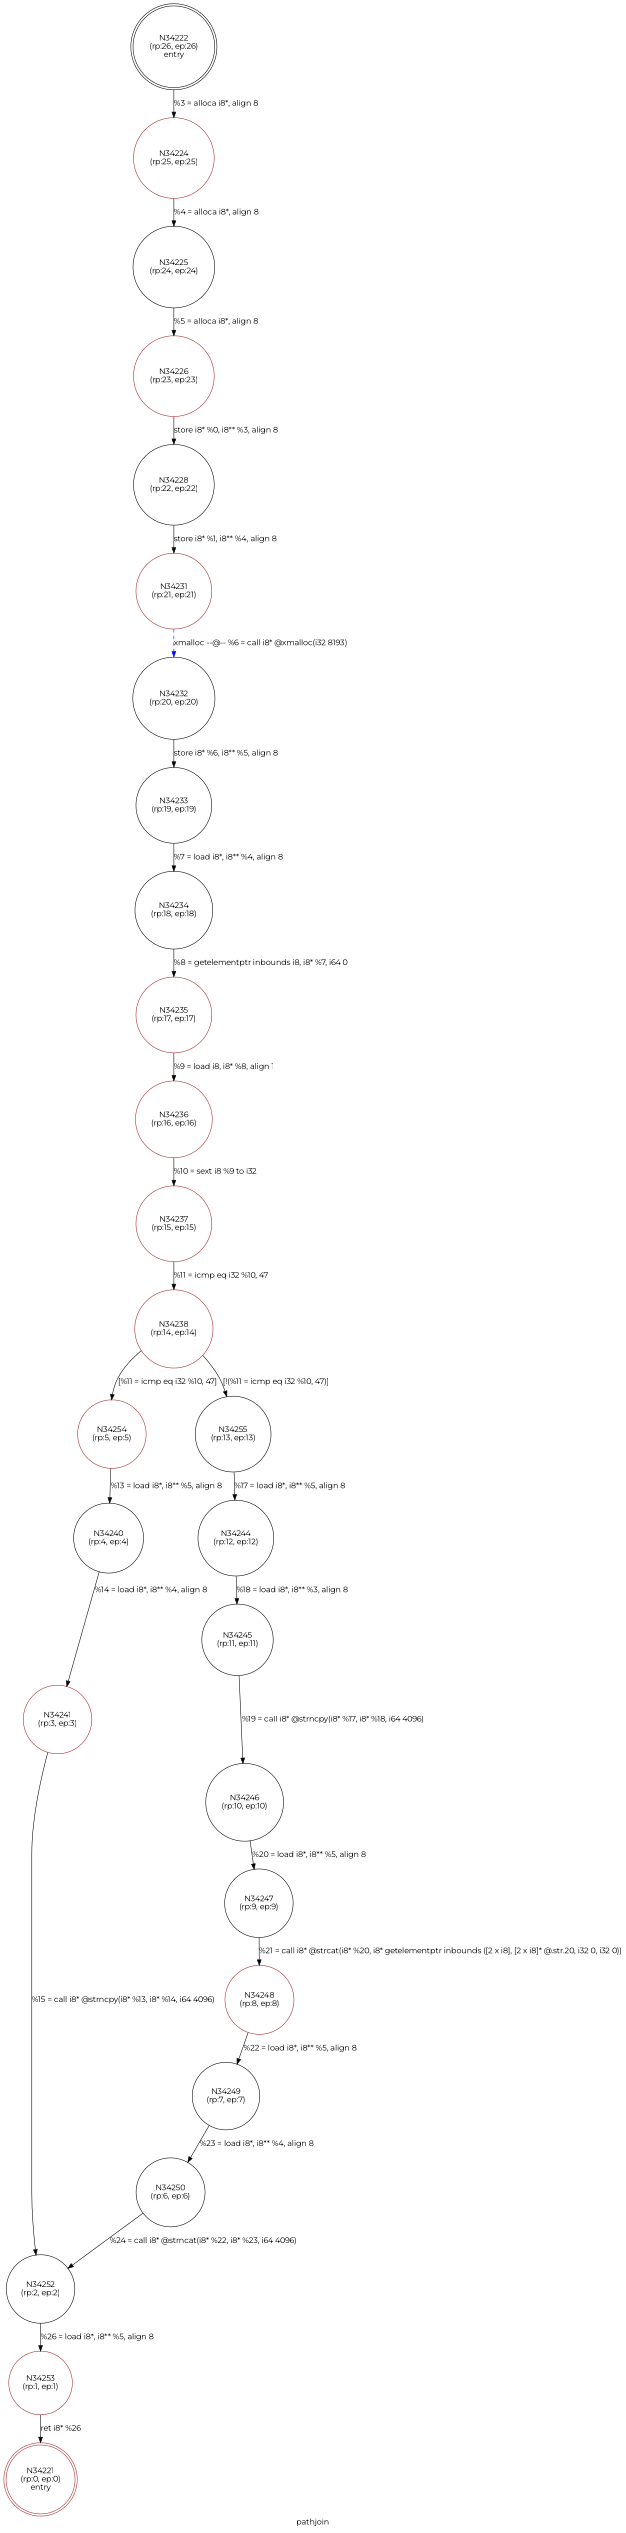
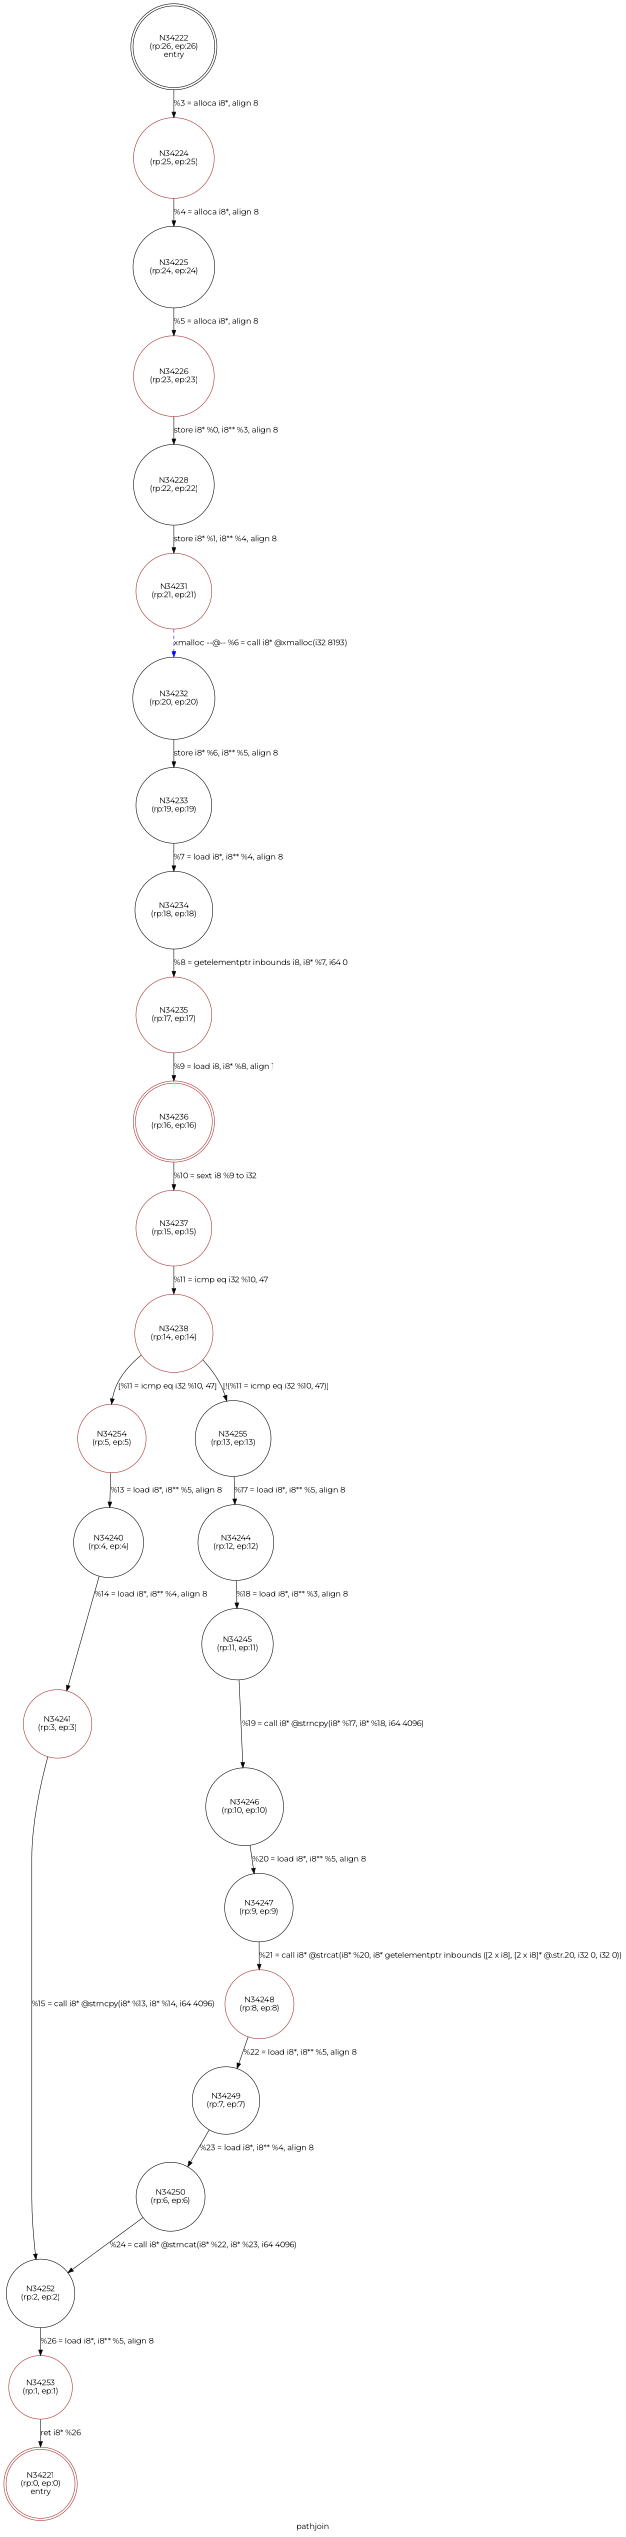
(174, 1119) -> (174, 1122)
